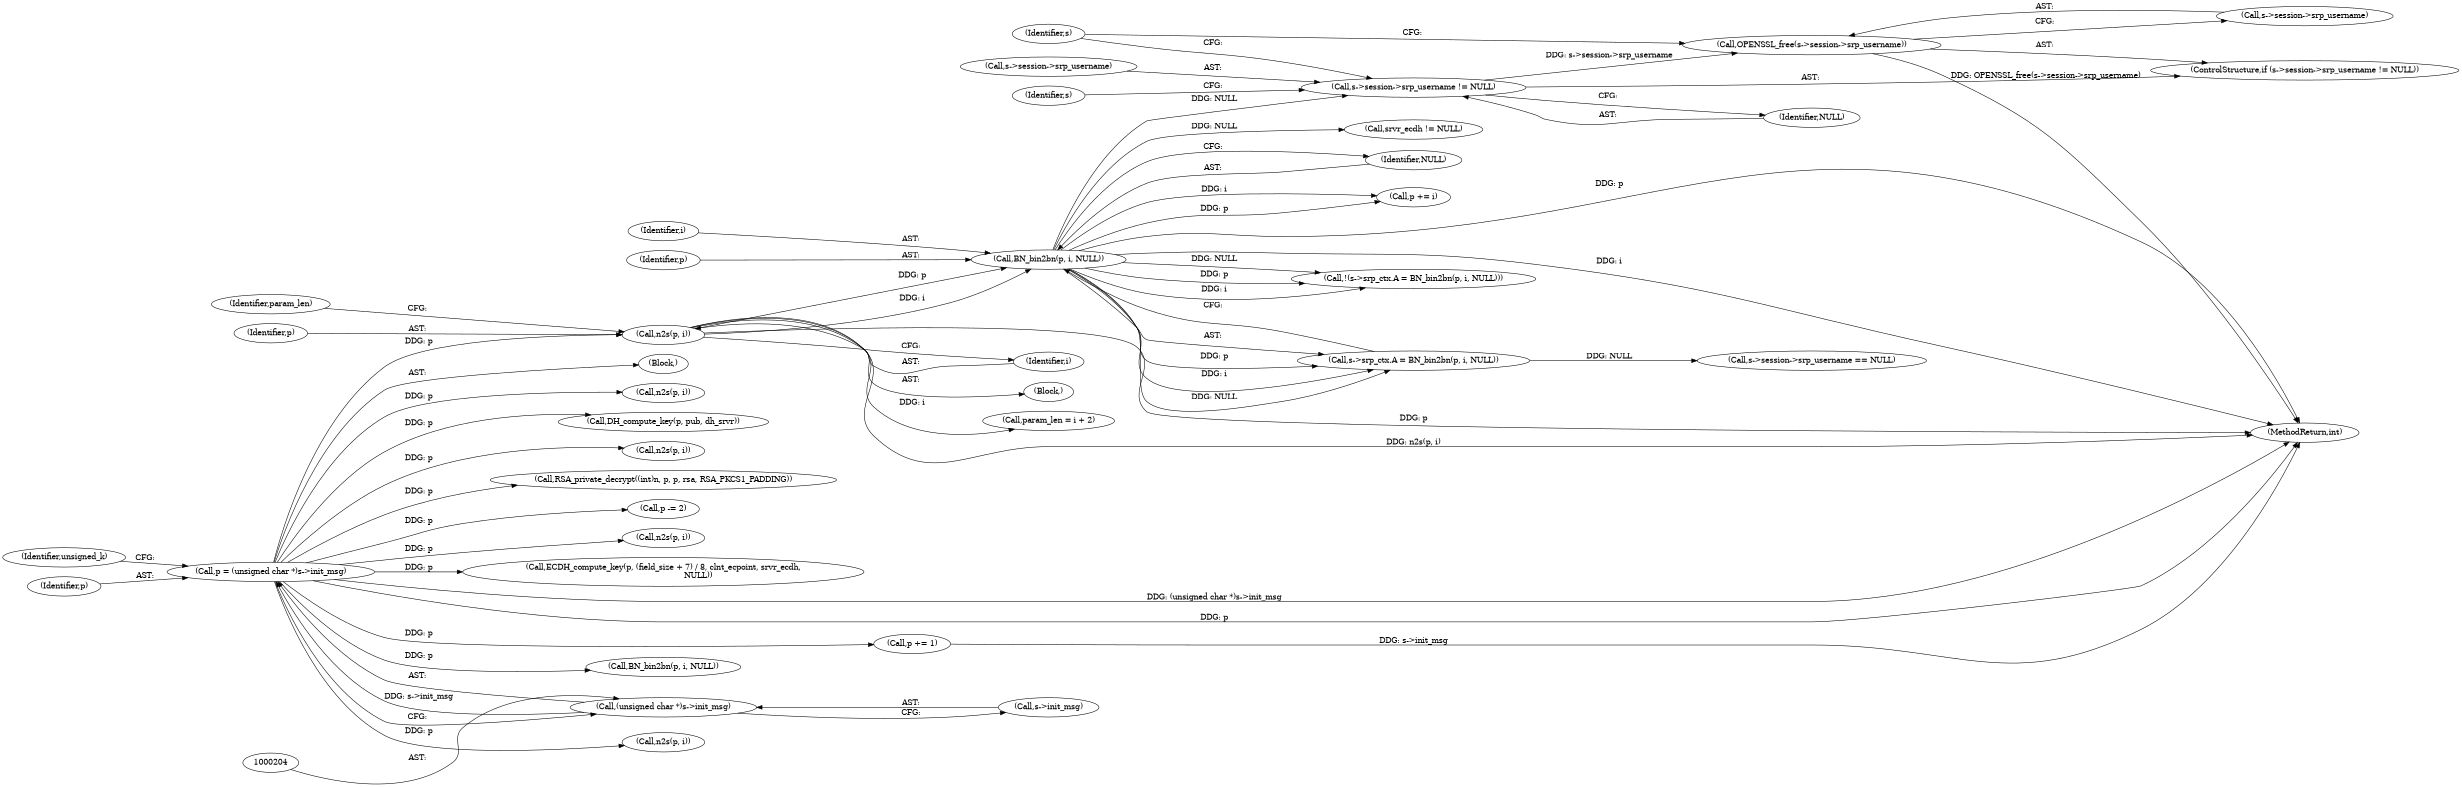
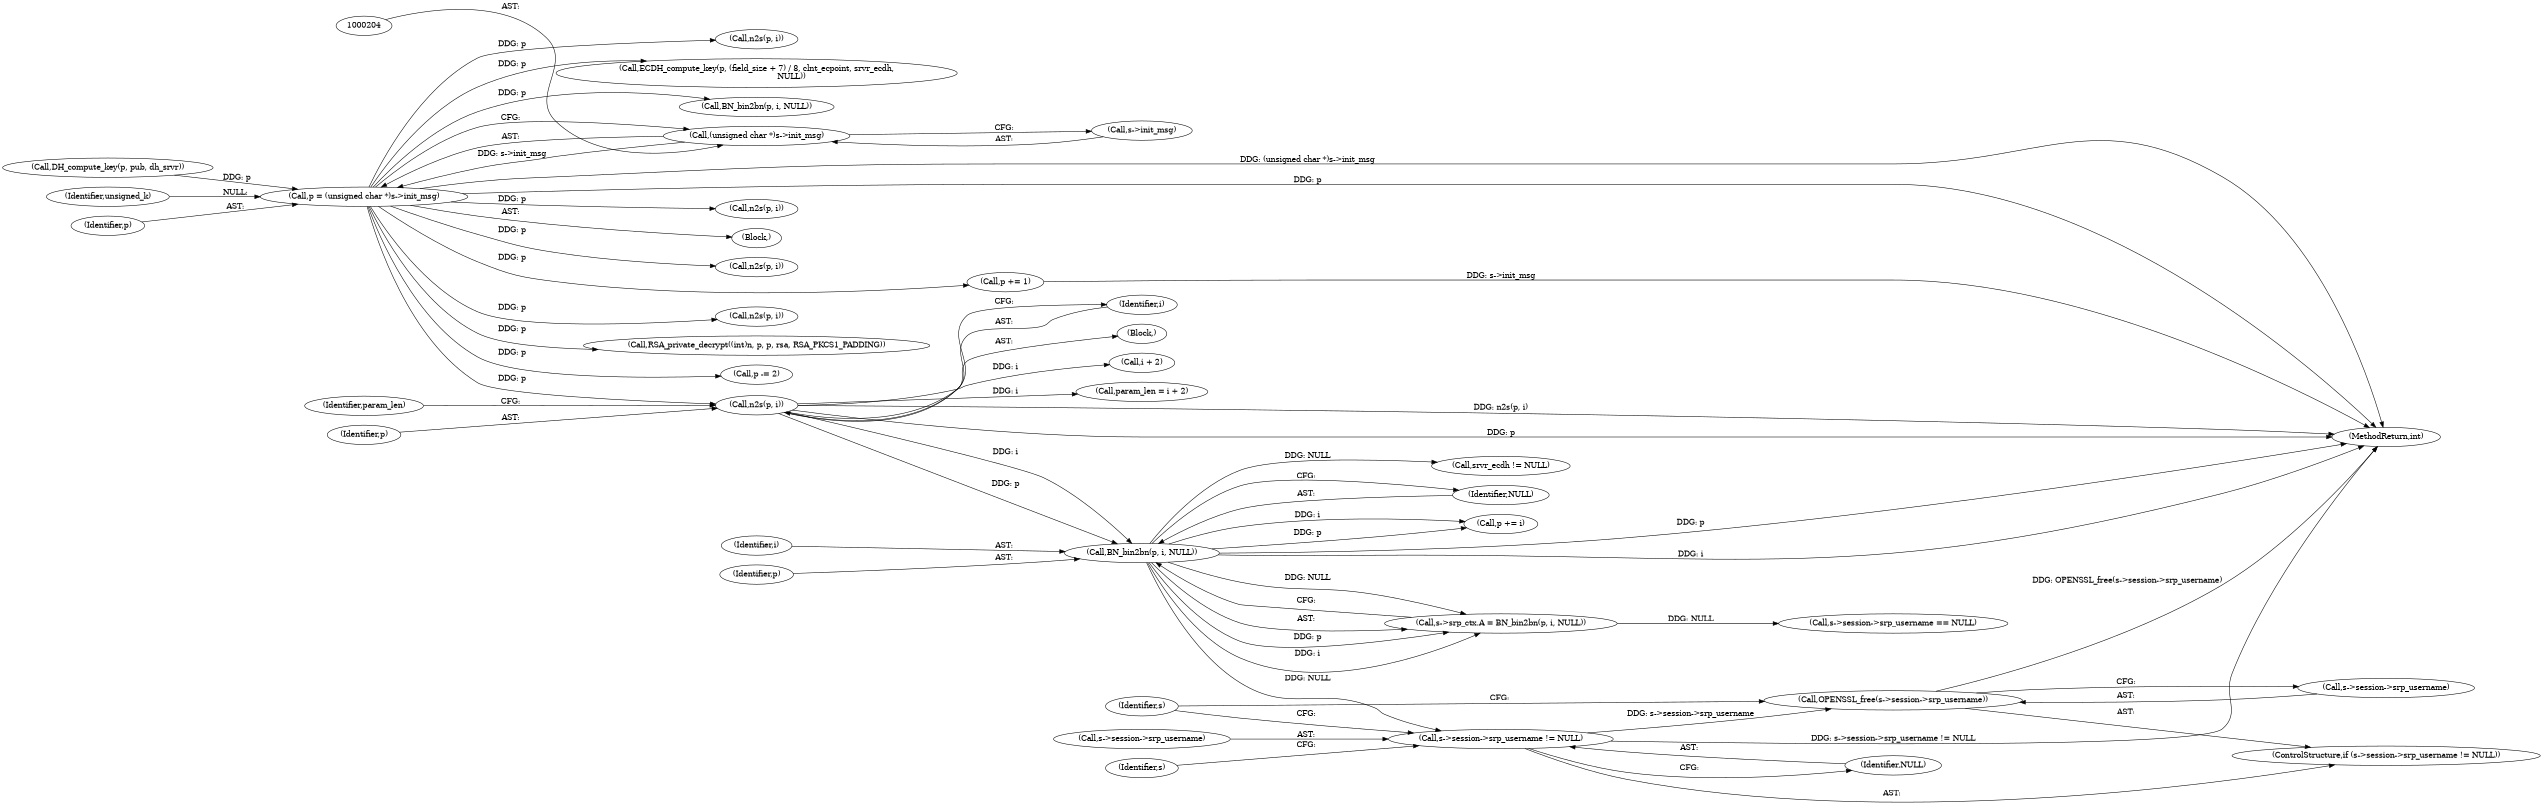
(1414, 279) -> none
none -> (1142, 363)
(408, 441) -> (233, 182)
(146, 558) -> (237, 193)
none -> (2079, 742)
